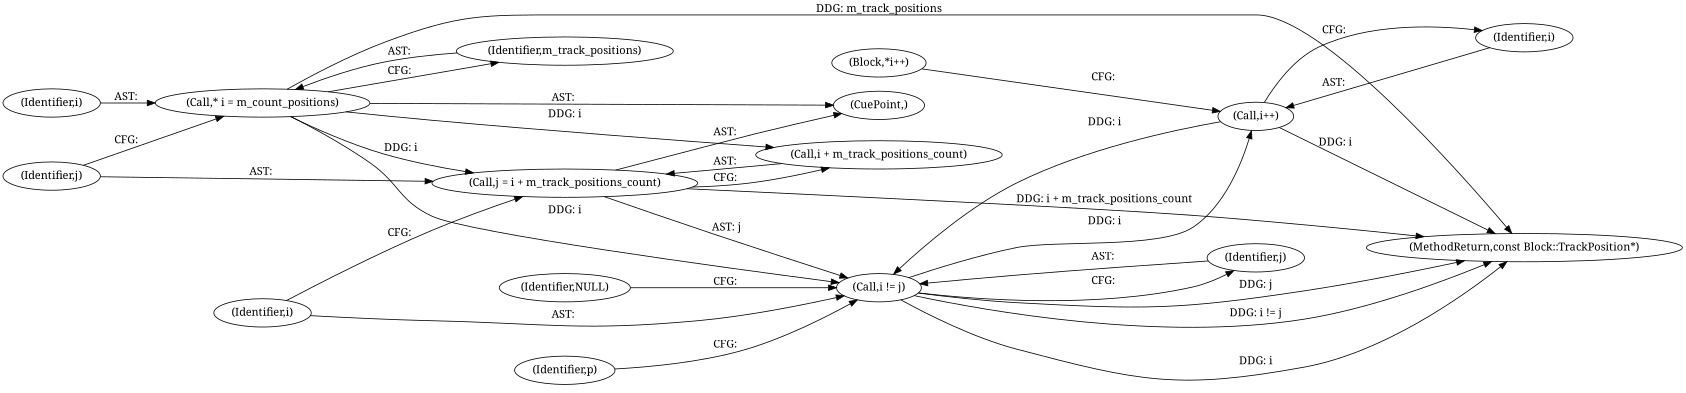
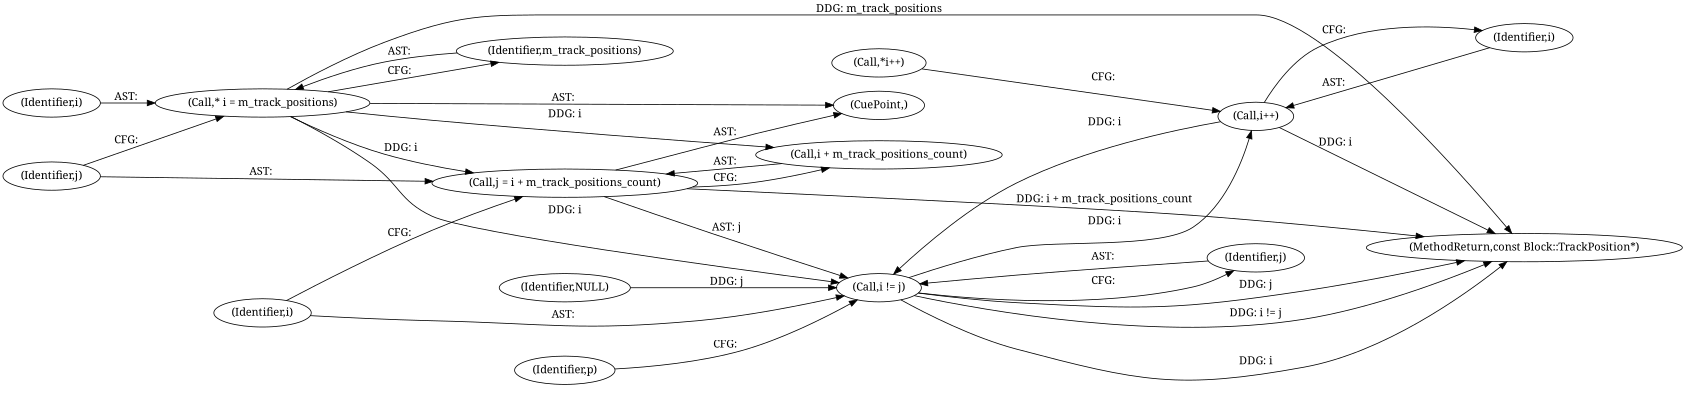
(879, 63) -> (879, 63)
(263, 103) -> (263, 103)
(727, 282) -> (727, 282)
